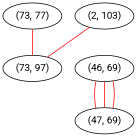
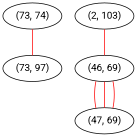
(32, 16) -> (32, 16)
(69, 42) -> (104, 42)
